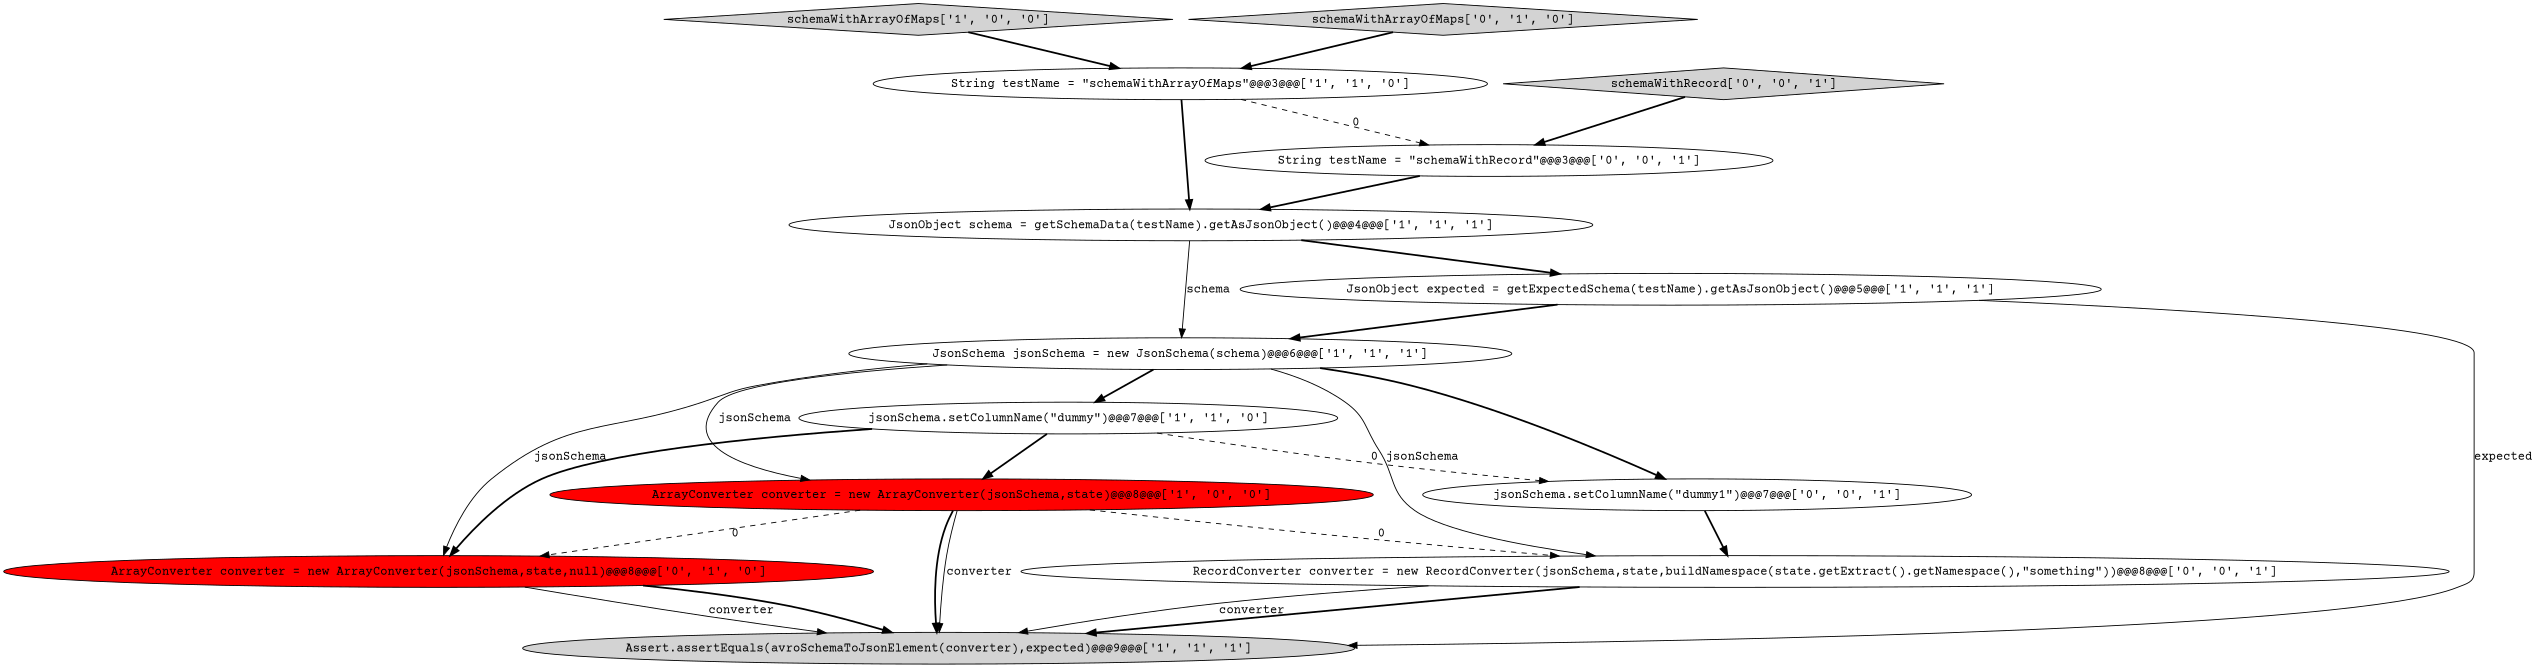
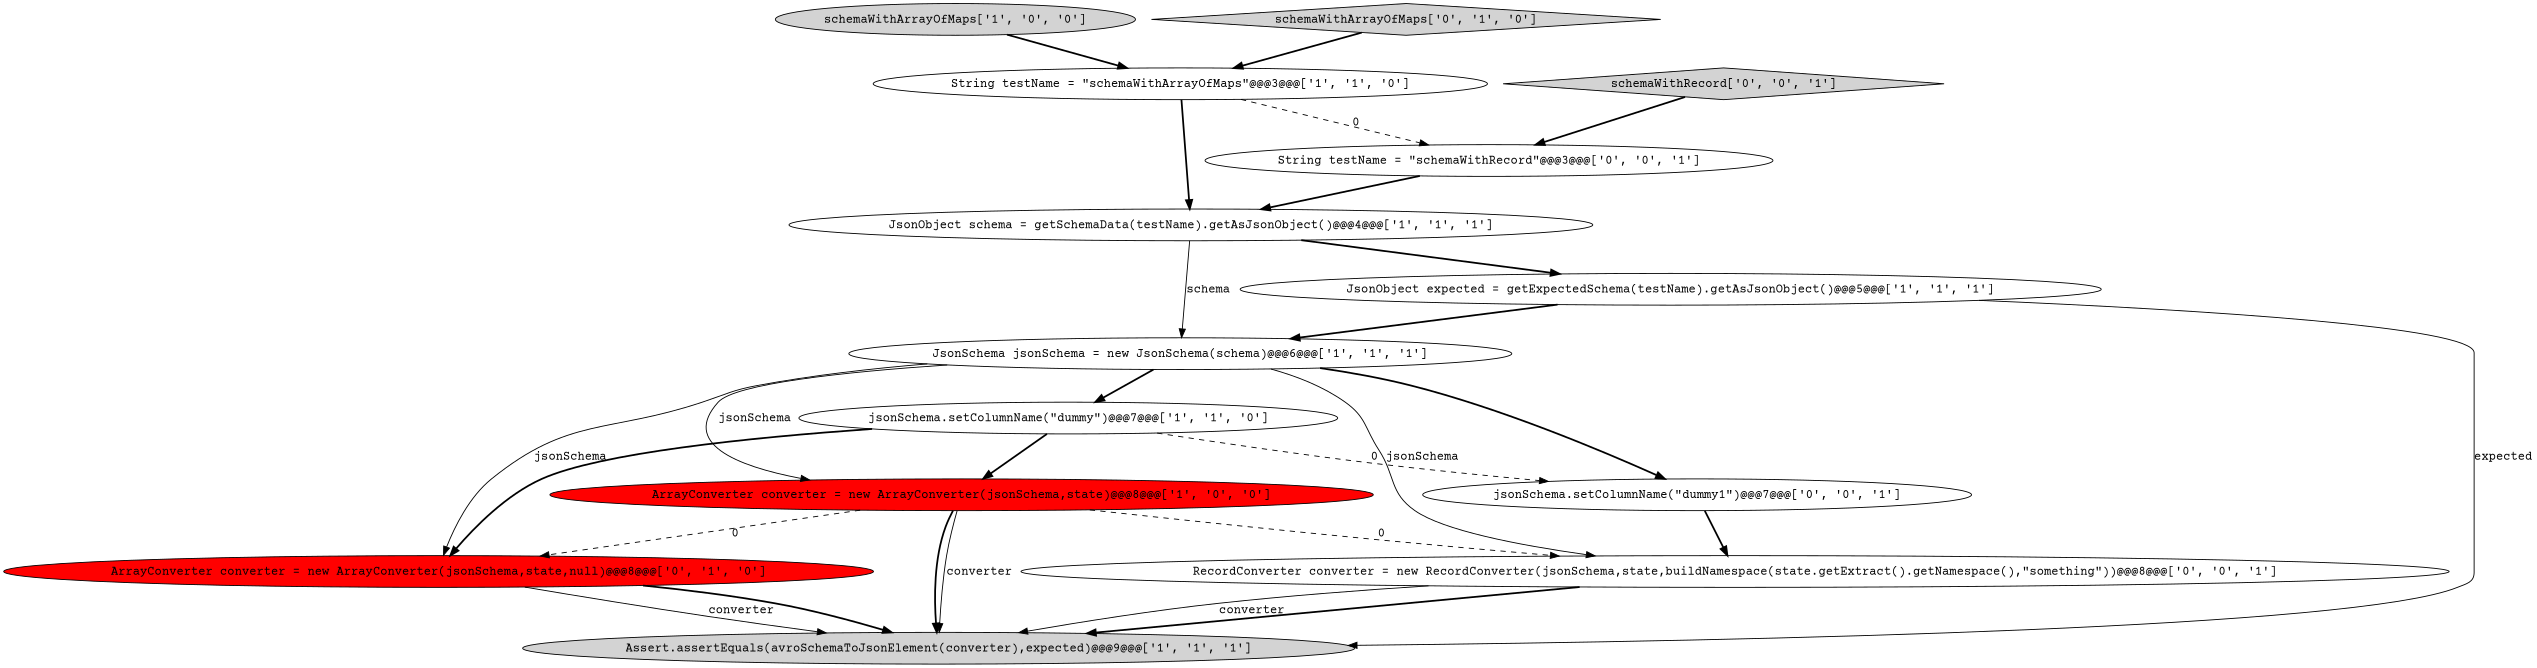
(918, 19) -> (955, 19)
